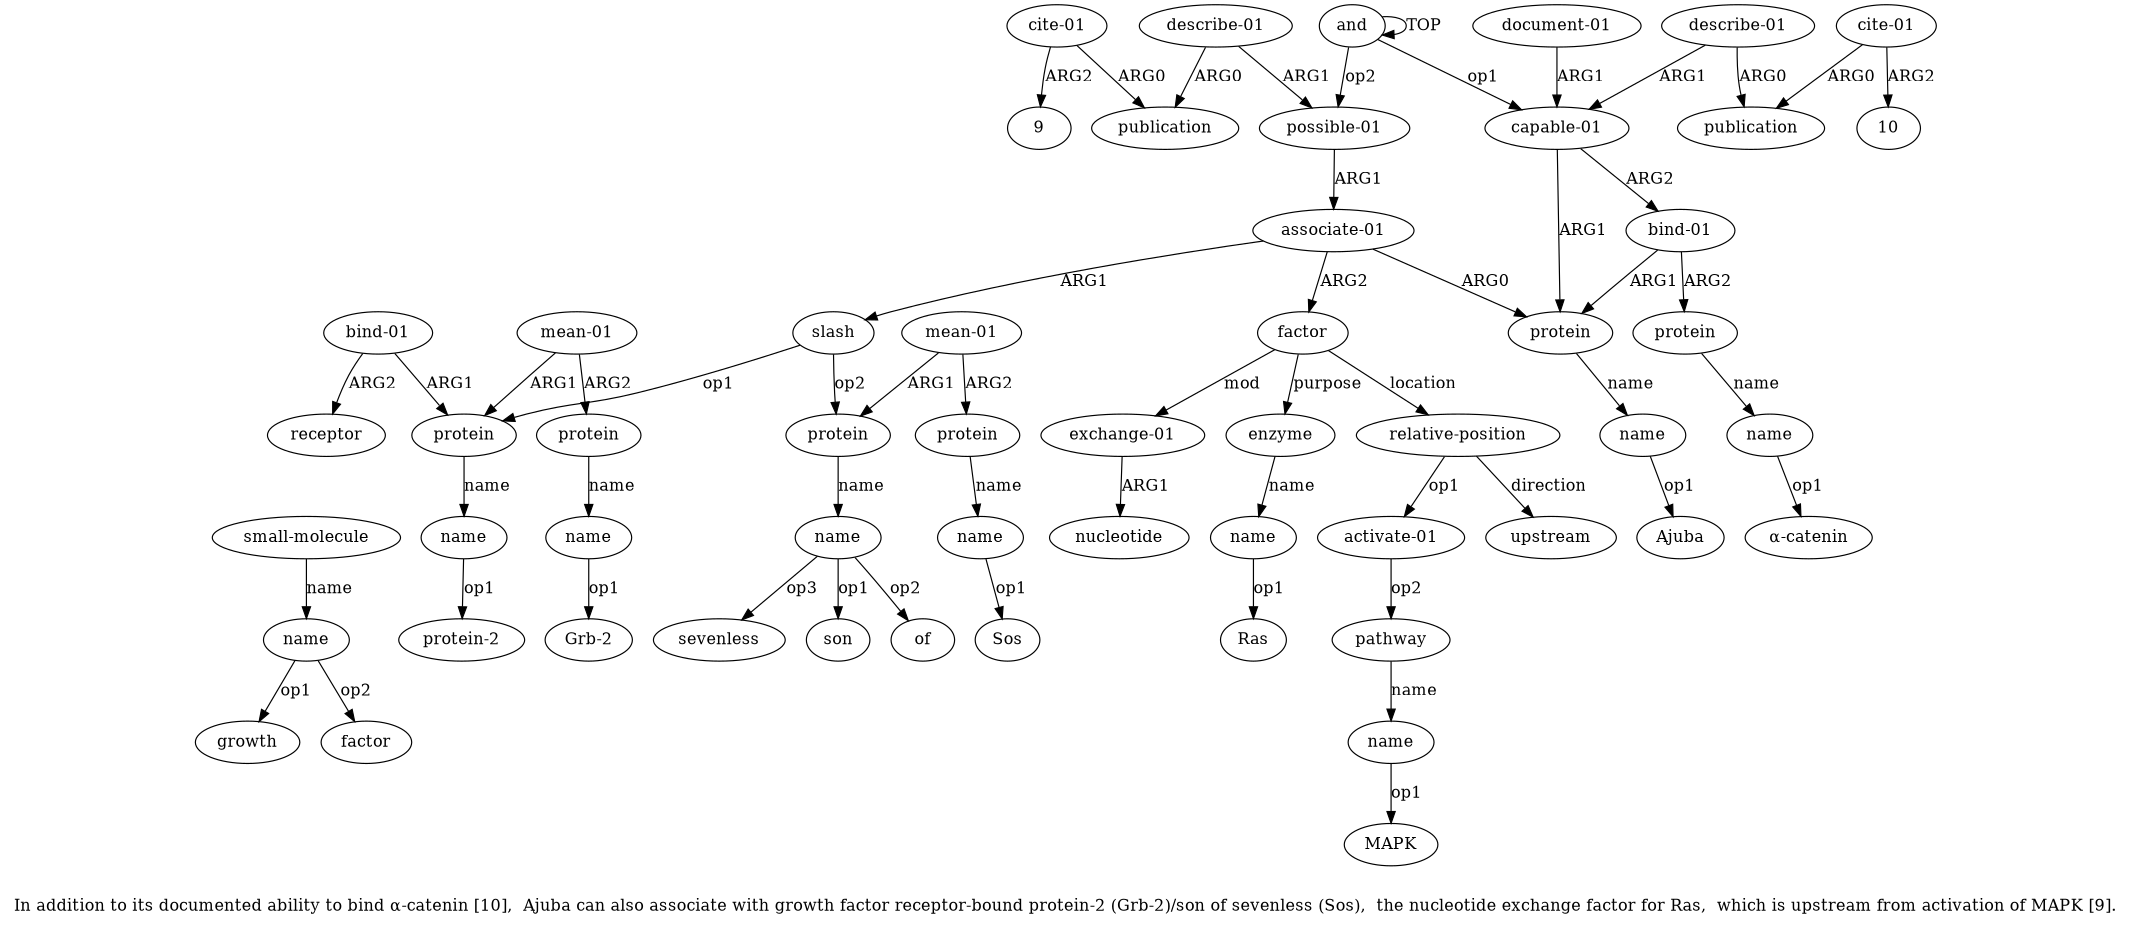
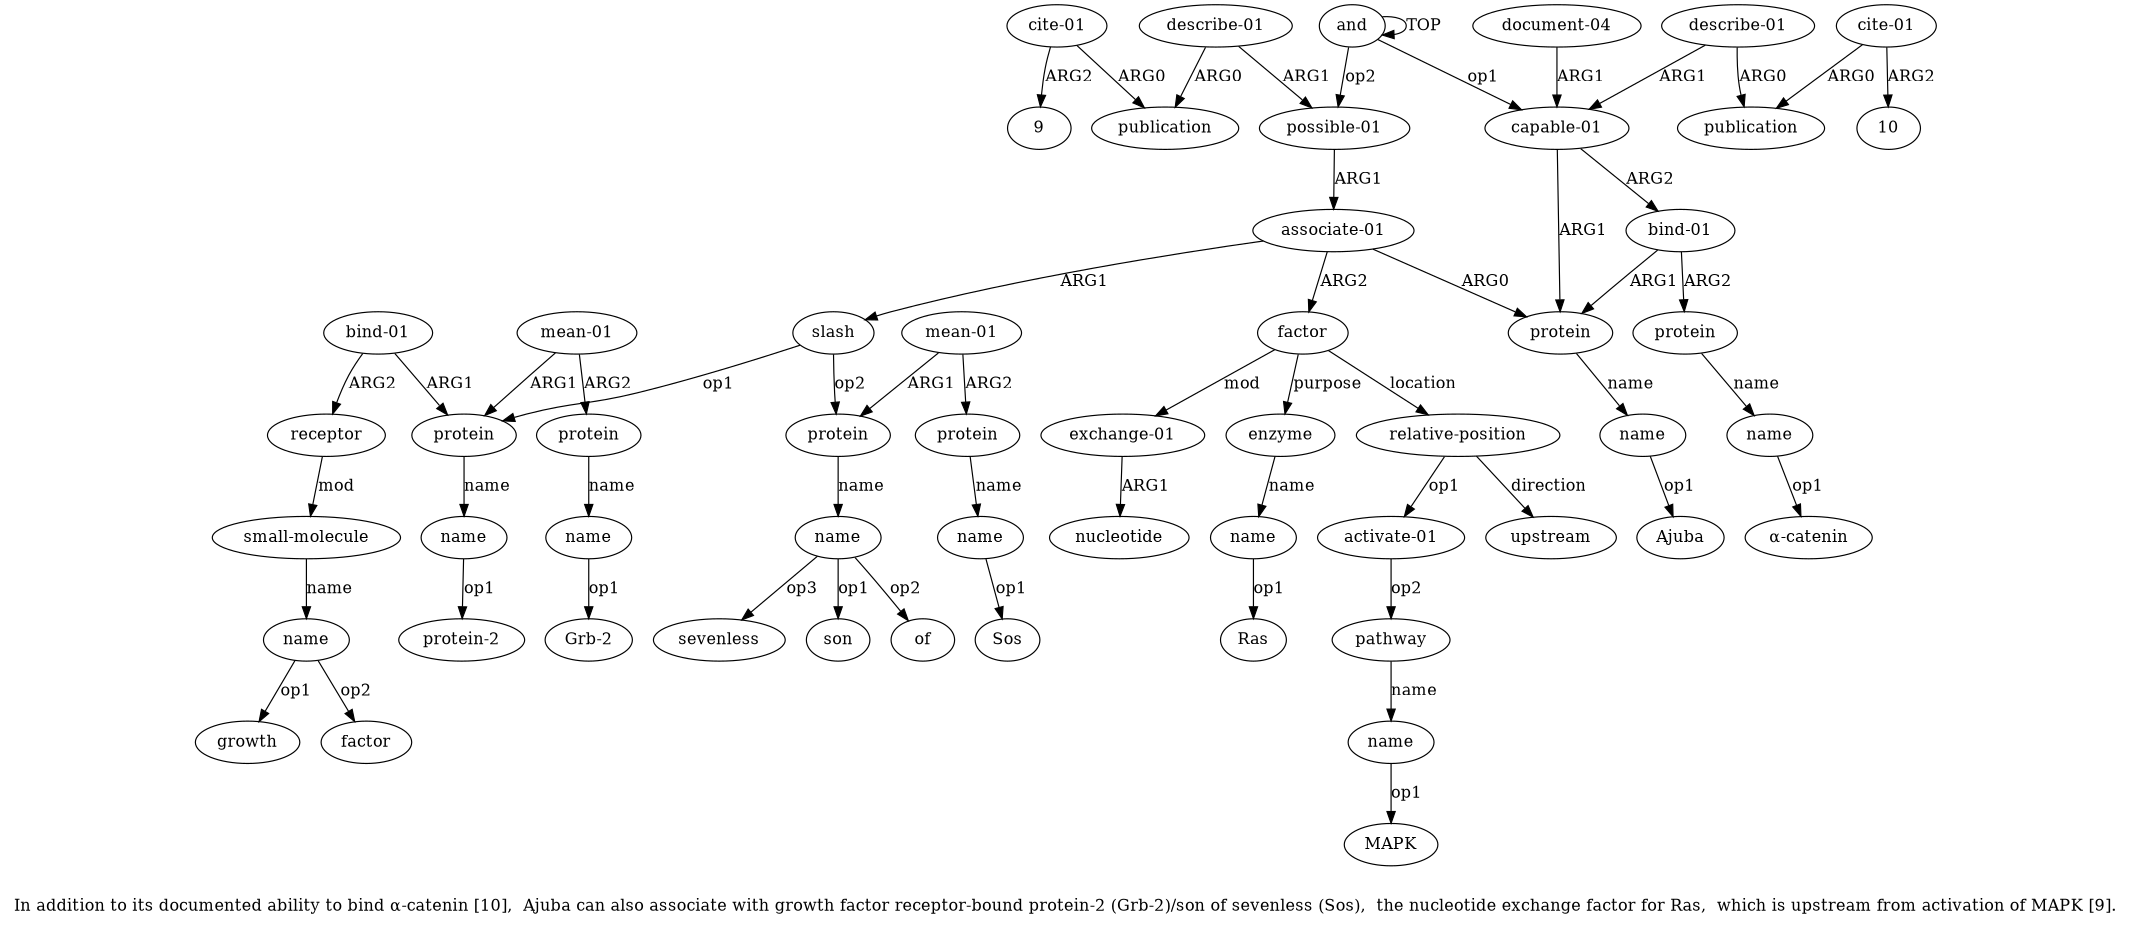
(1557, 26) -> (1557, 26)
none -> (318, 481)
